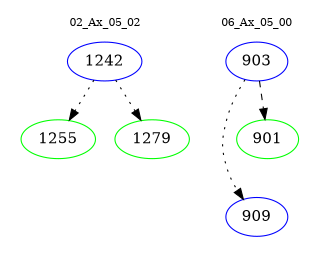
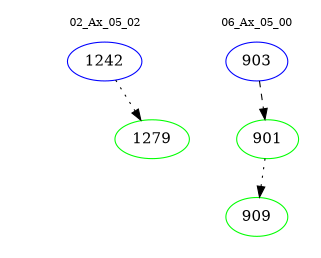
(223, 134) -> (263, 172)
(58, 139) -> none
(257, 217) -> (257, 217)
